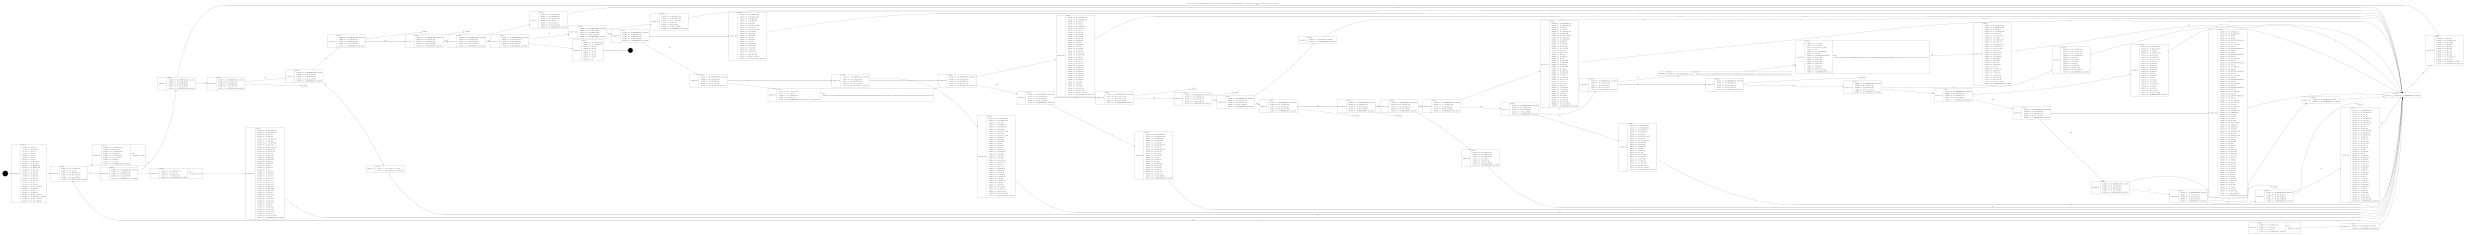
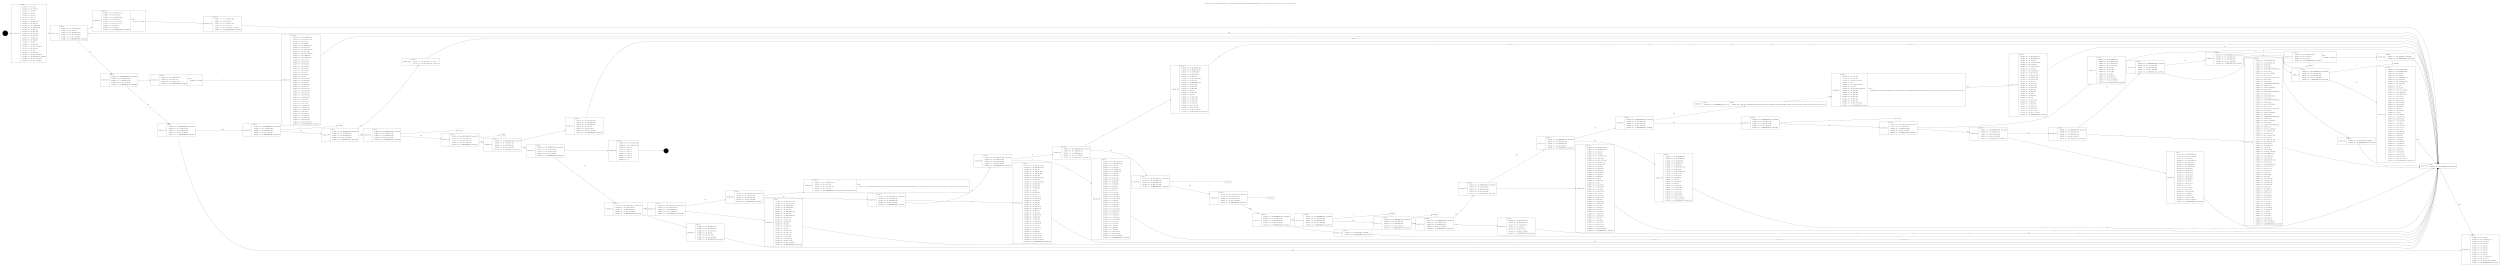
none -> (223, 24)
